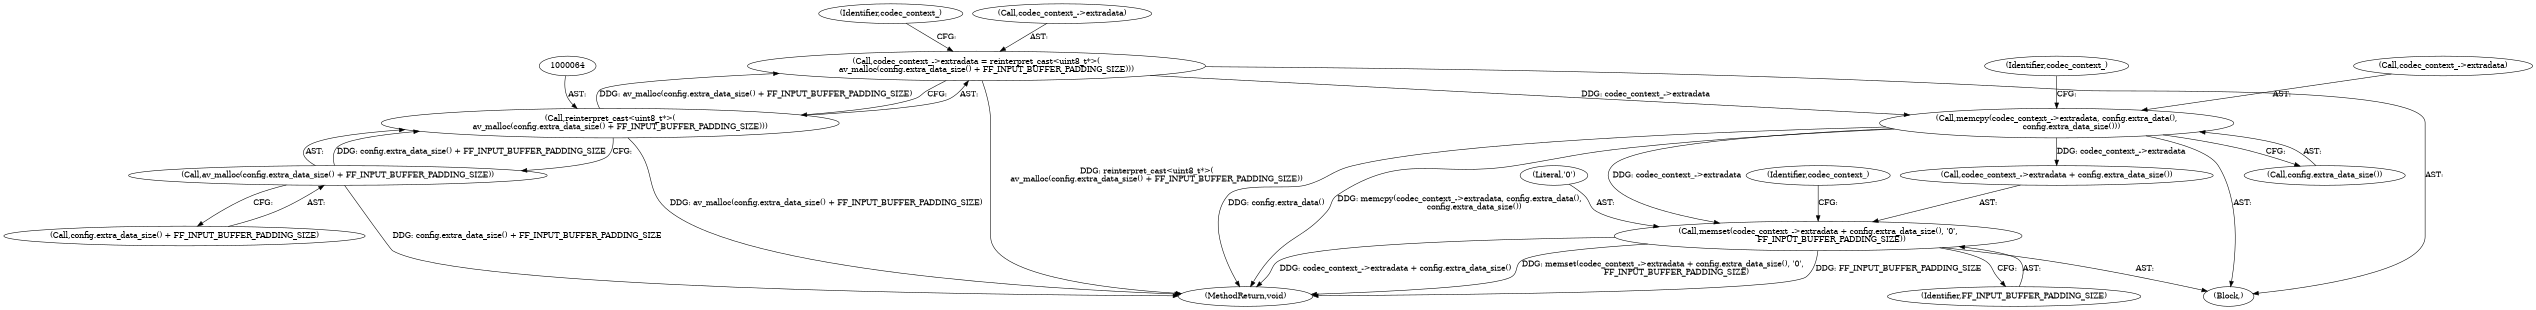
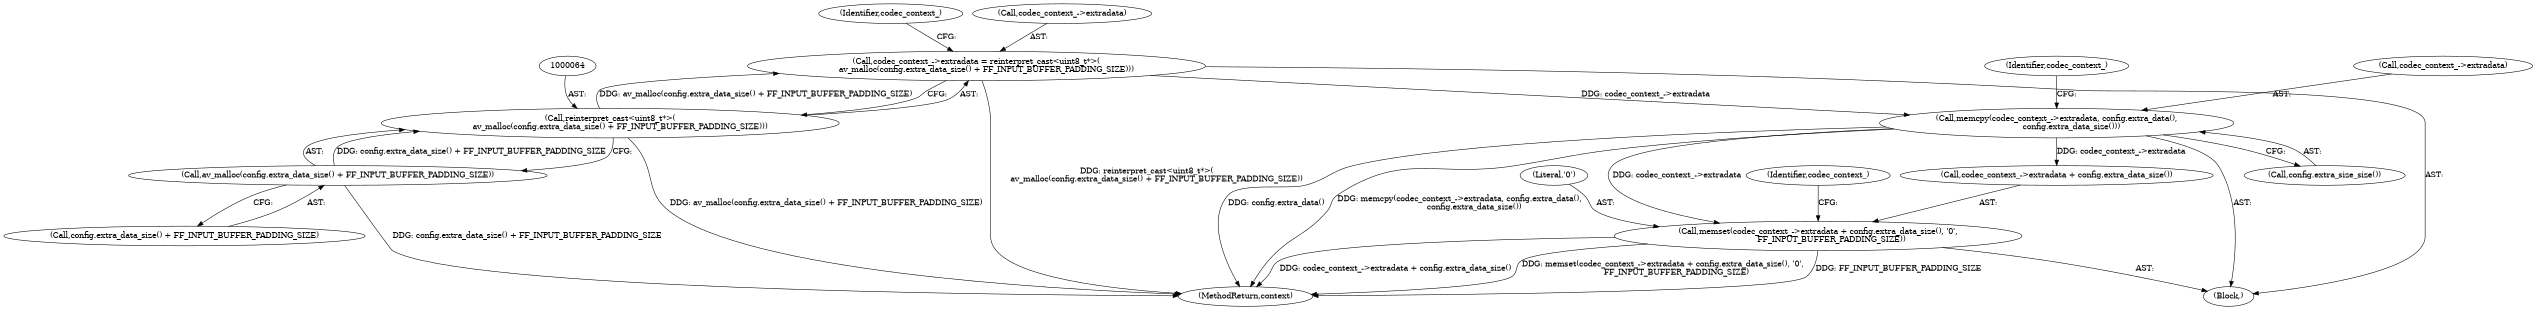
(2325, 175) -> (2325, 175)
(1246, 297) -> (1246, 297)
(2014, 297) -> none
